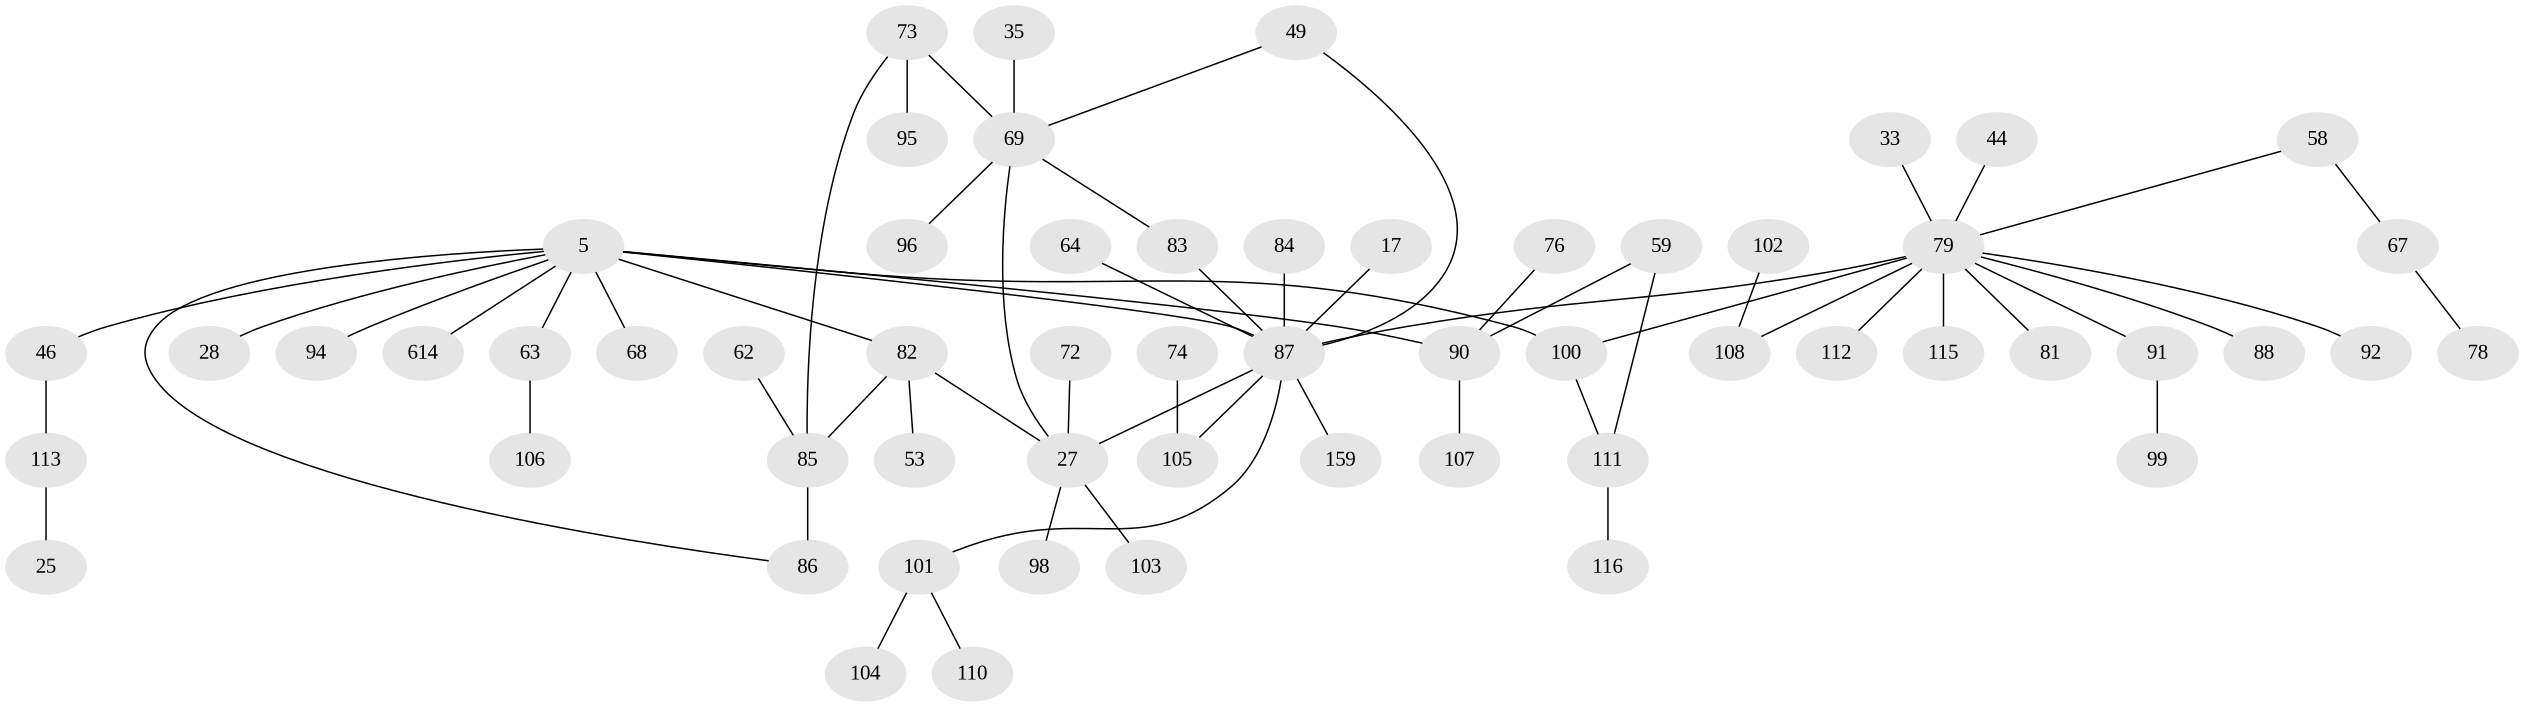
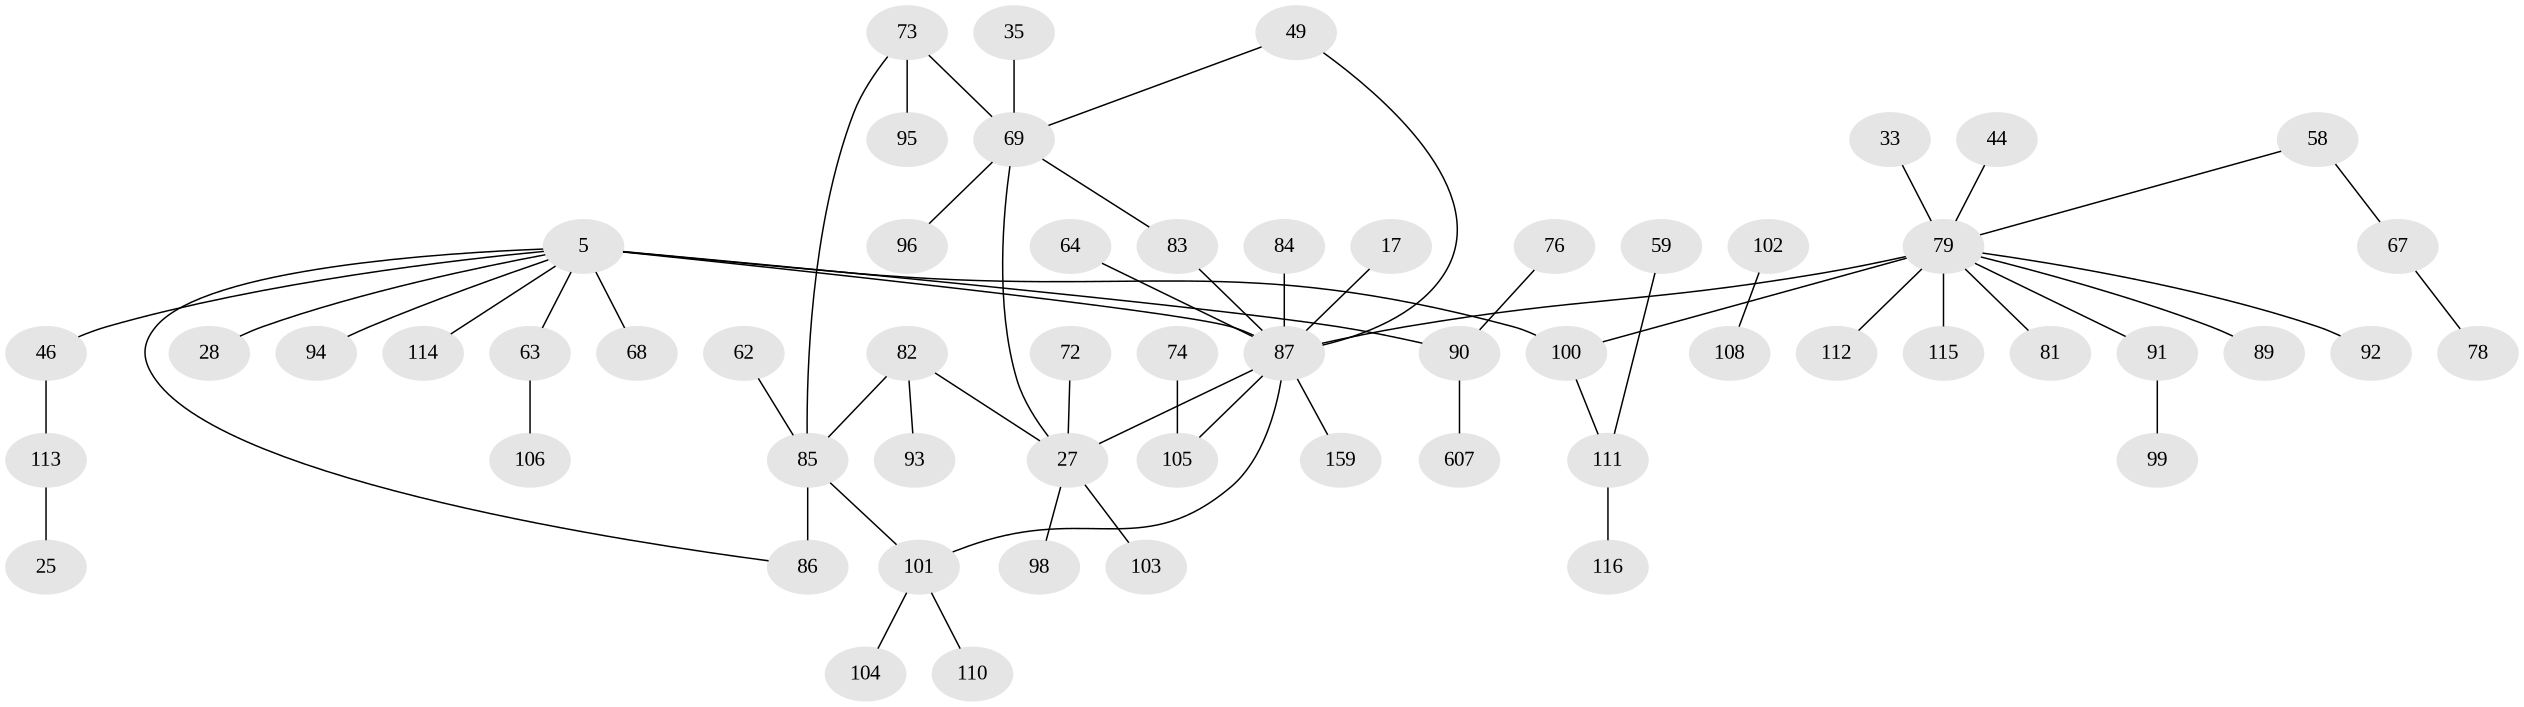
(1571, 294) -> none
(745, 300) -> none
(1837, 300) -> none
(423, 353) -> (423, 353)
(2264, 353) -> (2264, 353)
(915, 460) -> (915, 460)
(1459, 460) -> (1459, 460)
none -> (863, 514)
